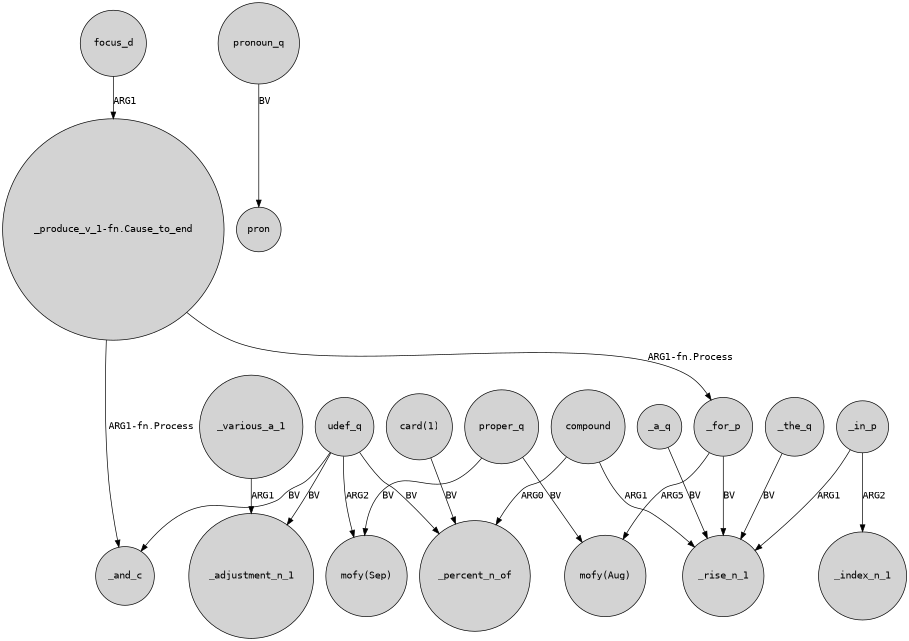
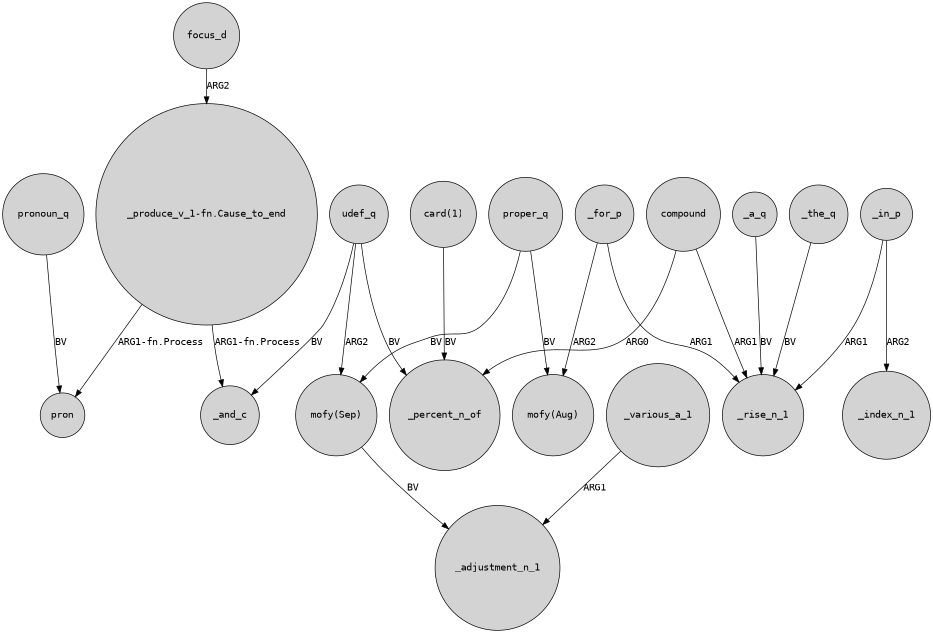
(125, 101) -> (218, 86)
(448, 354) -> (111, 348)
(312, 487) -> (401, 488)
(673, 496) -> (585, 342)
(729, 496) -> (701, 342)
